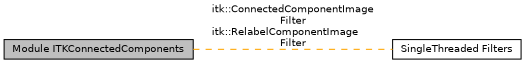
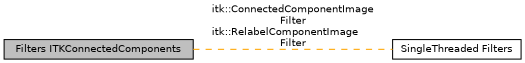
(99, 49) -> (99, 49)
